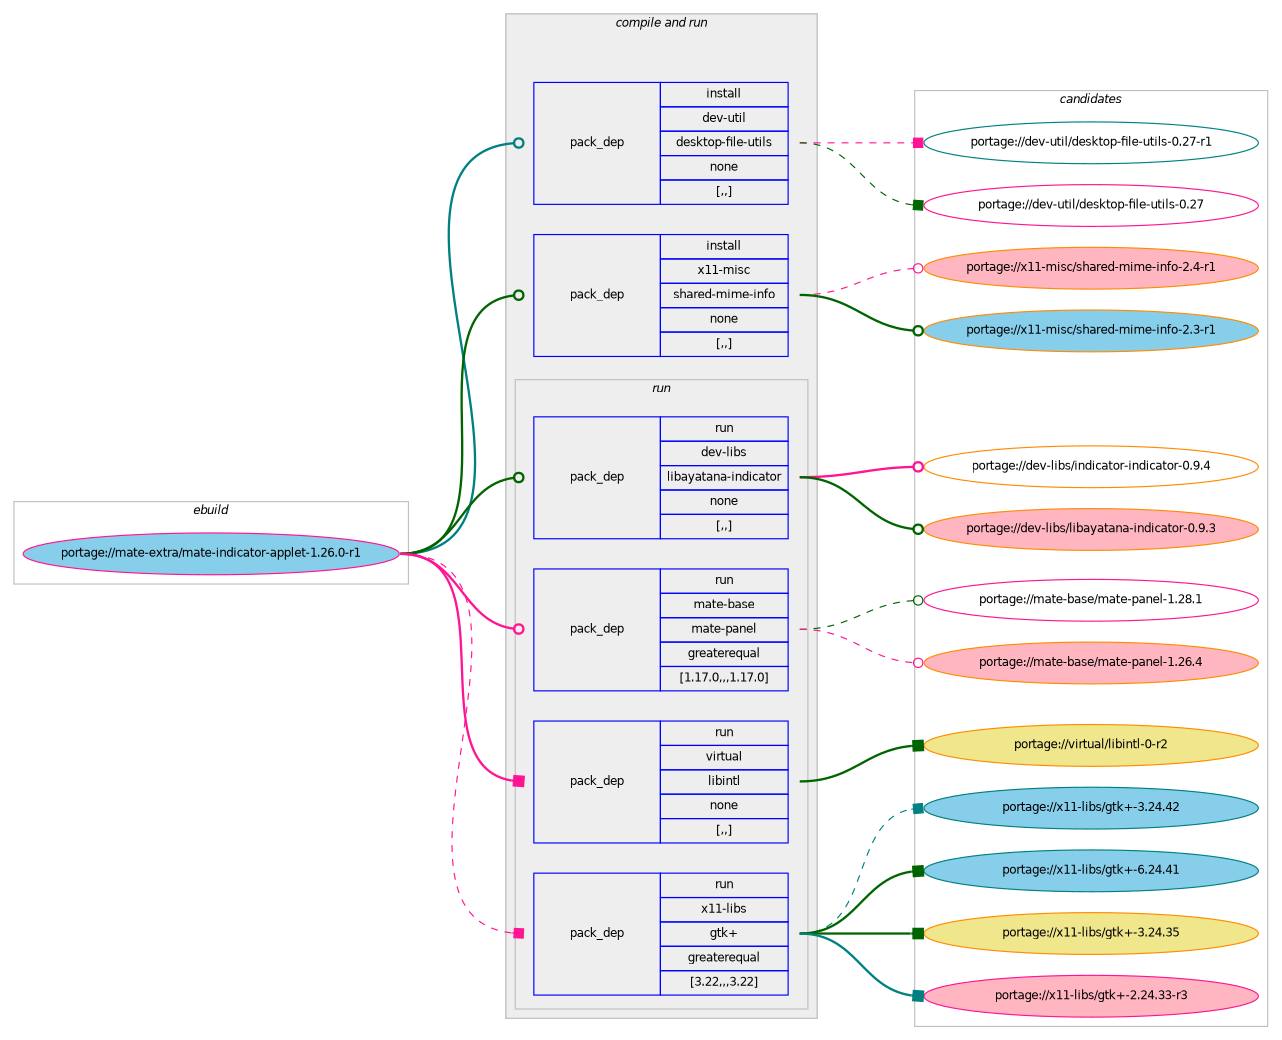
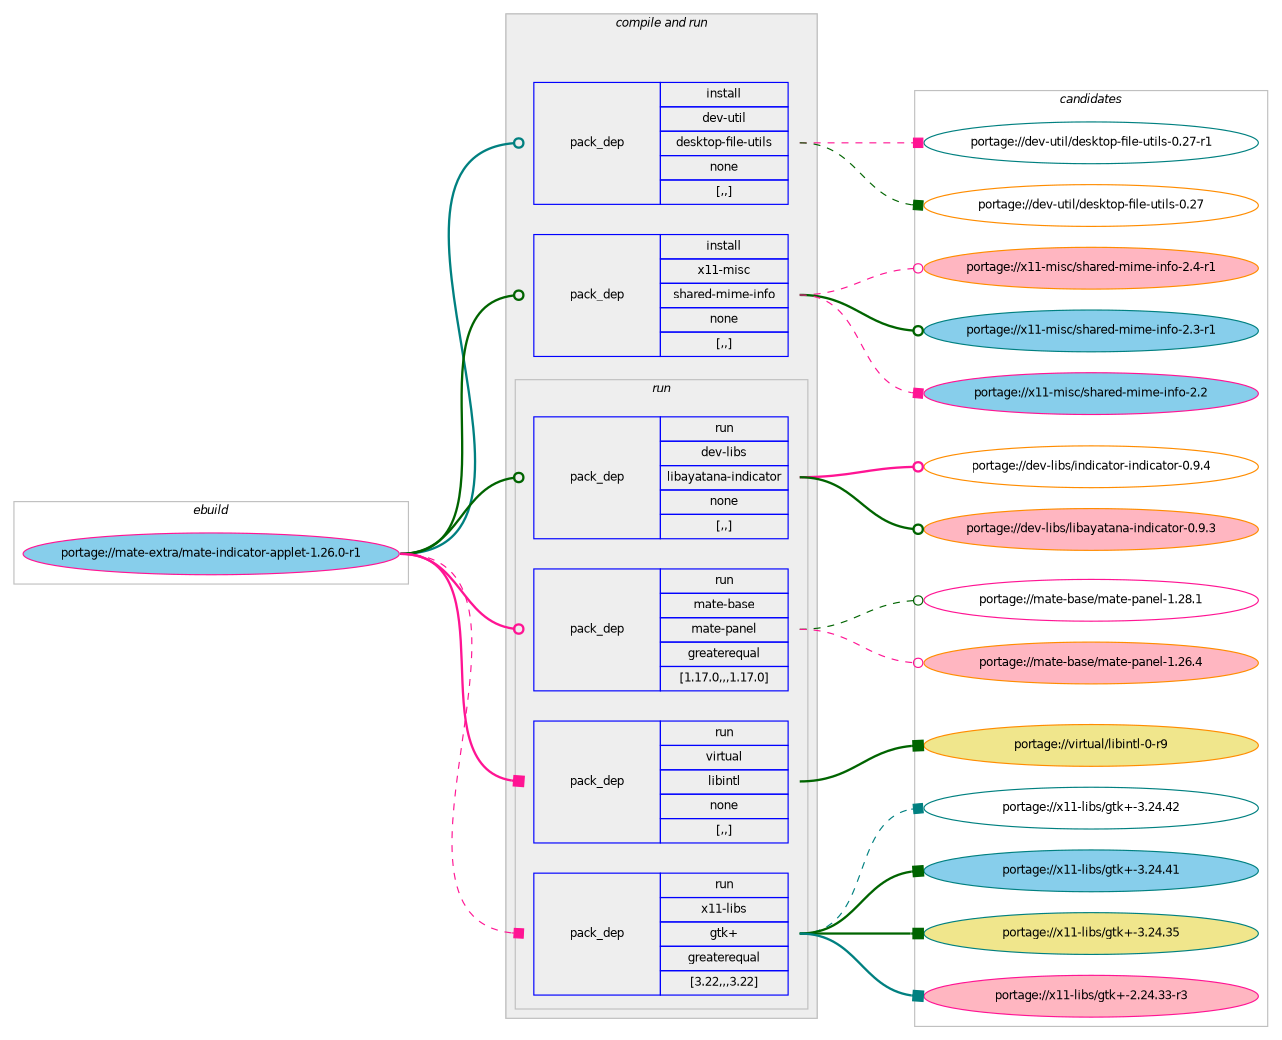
(1091, 206) -> (1091, 206)
(1091, 331) -> (1091, 331)
none -> (1091, 394)
(1091, 745) -> (1091, 745)
(1091, 808) -> (1091, 808)
(1091, 871) -> (1091, 871)
(1091, 934) -> (1091, 934)
